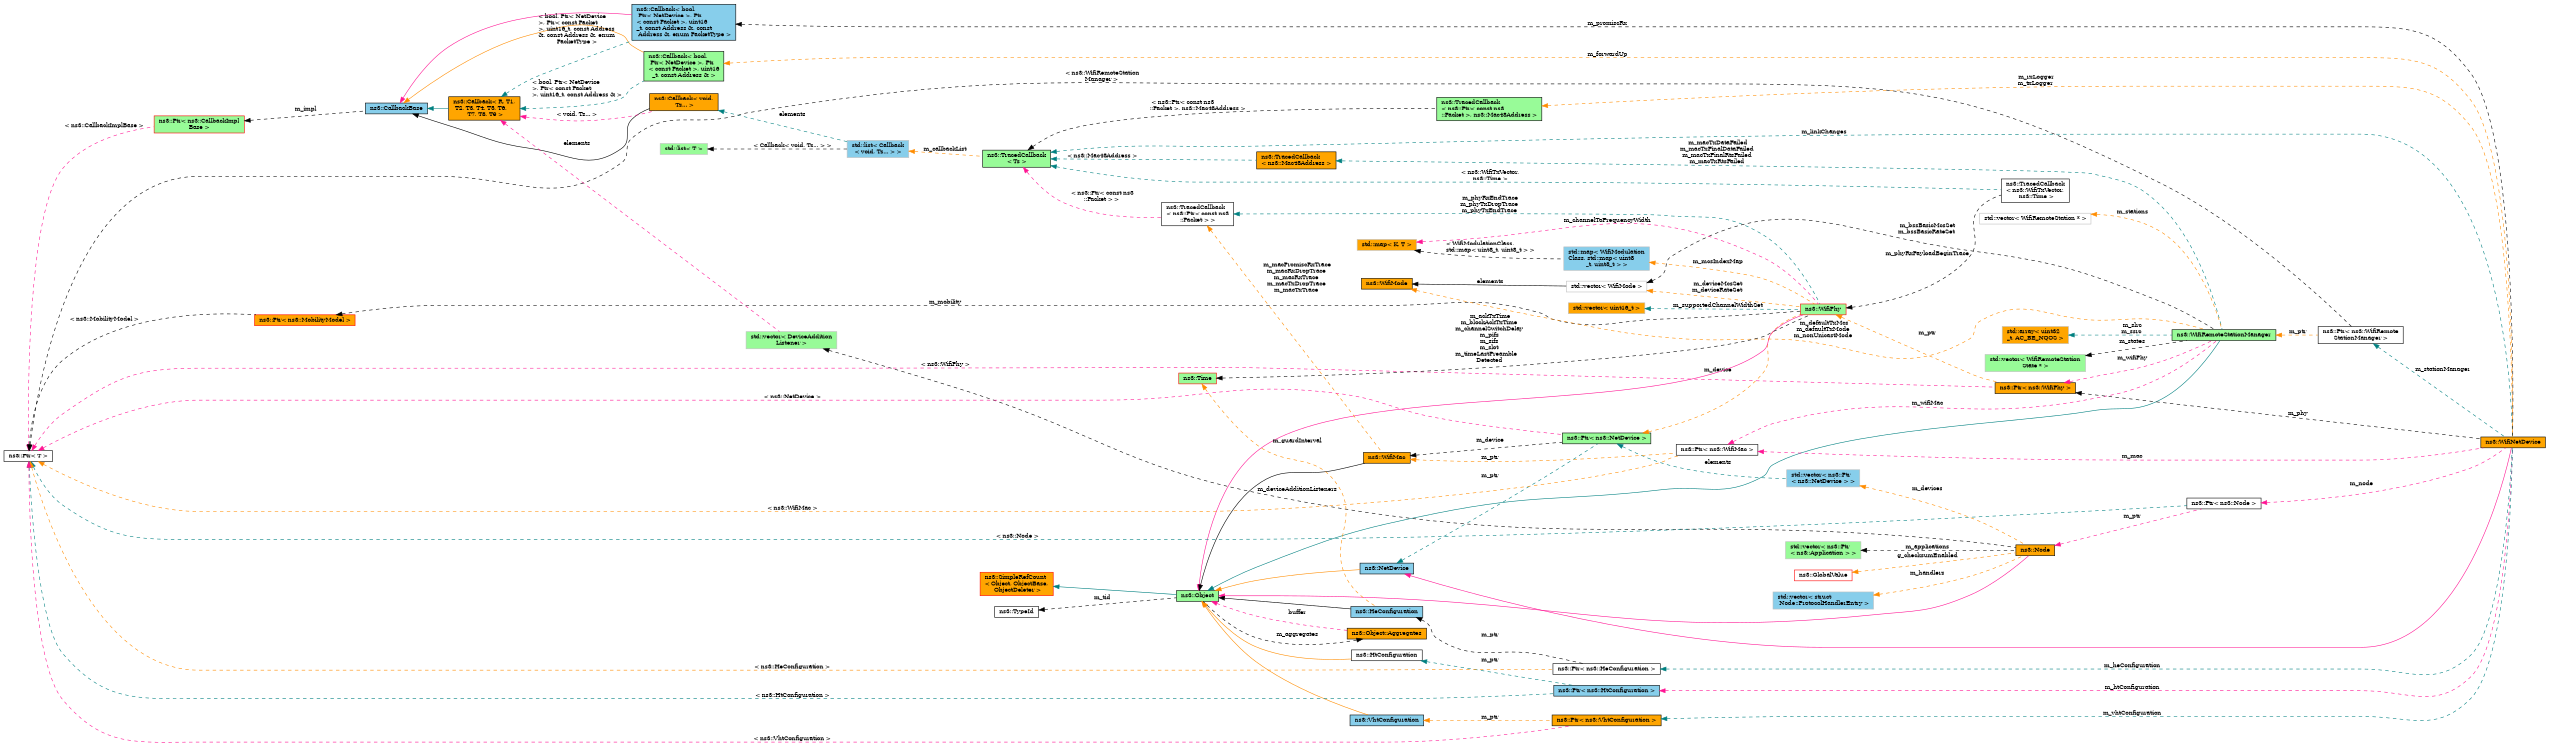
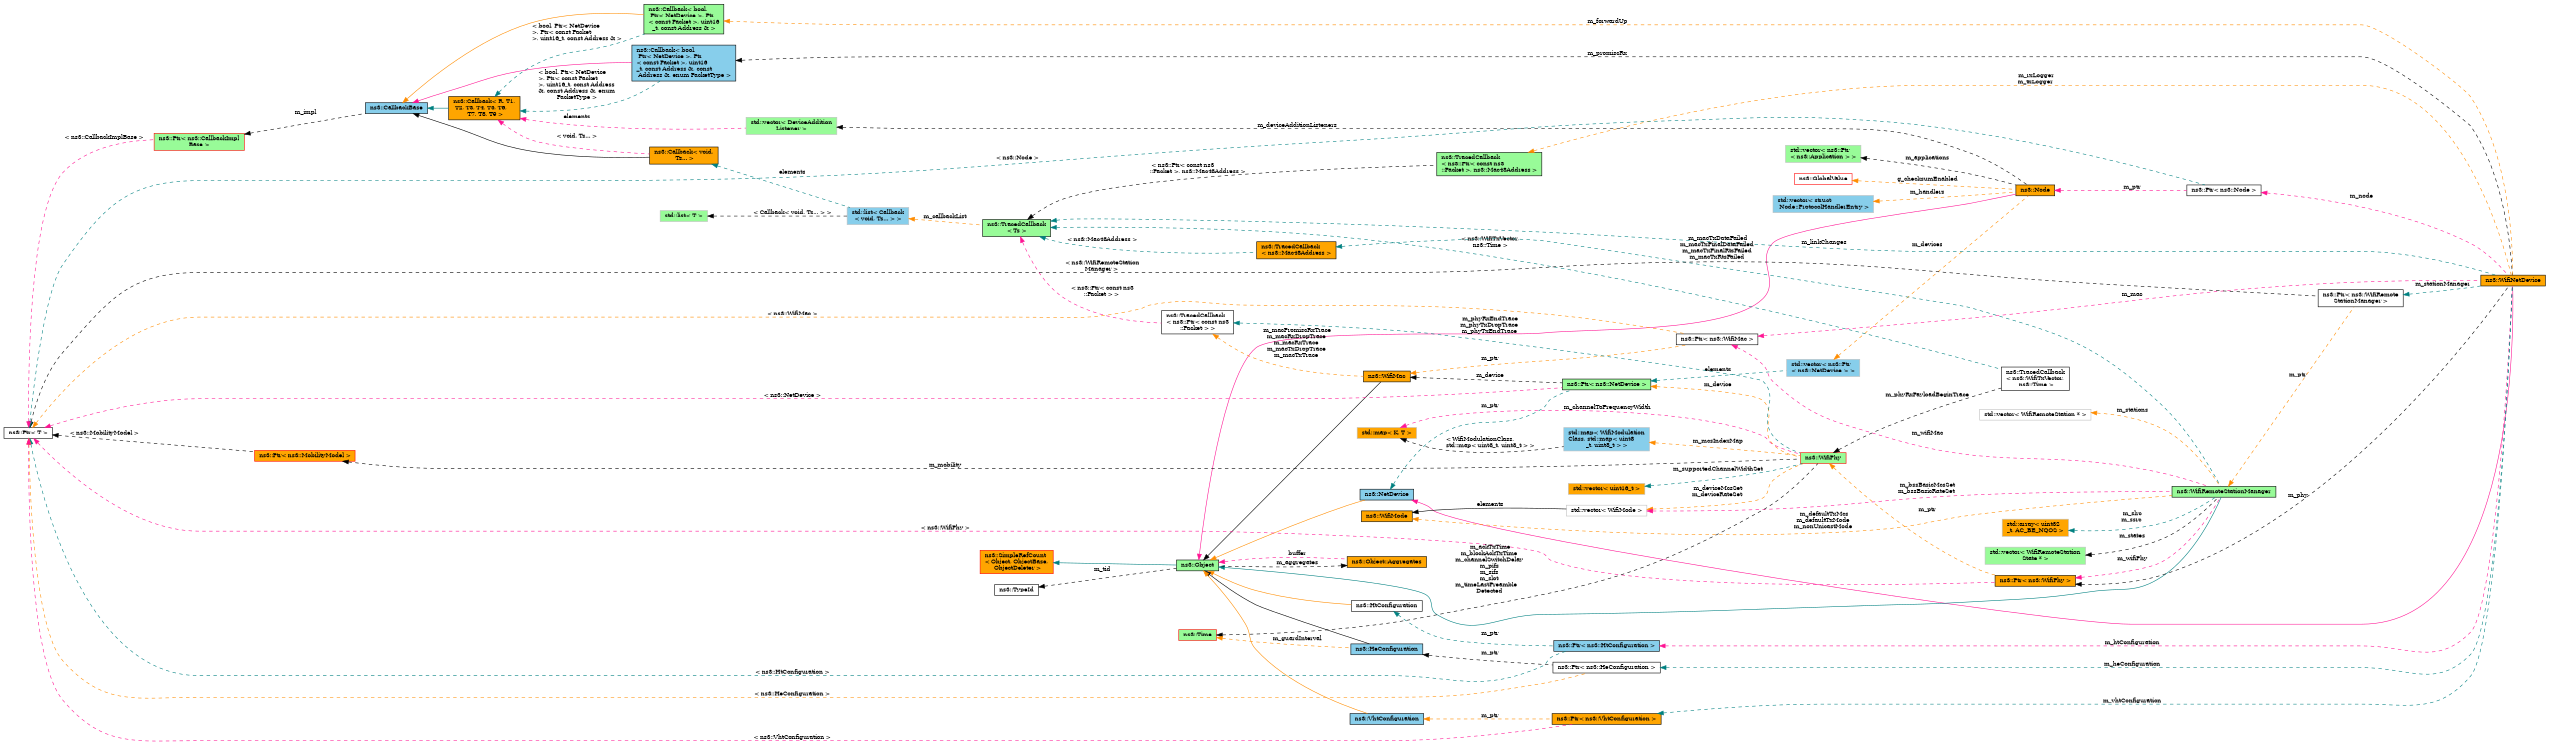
(1929, 244) -> (1912, 499)
(1464, 403) -> none
